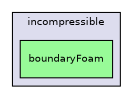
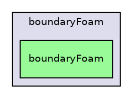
(66, 22) -> (66, 22)
